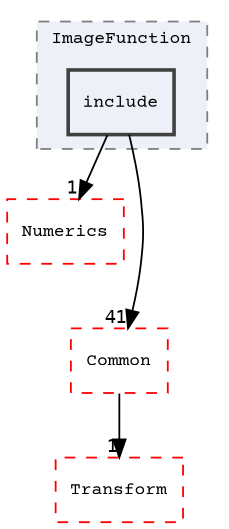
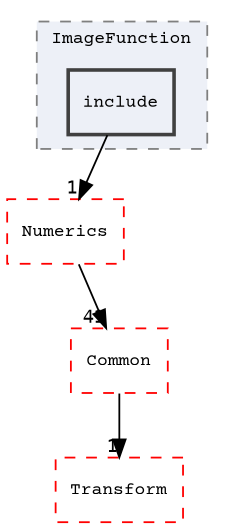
(143, 222) -> (89, 288)
